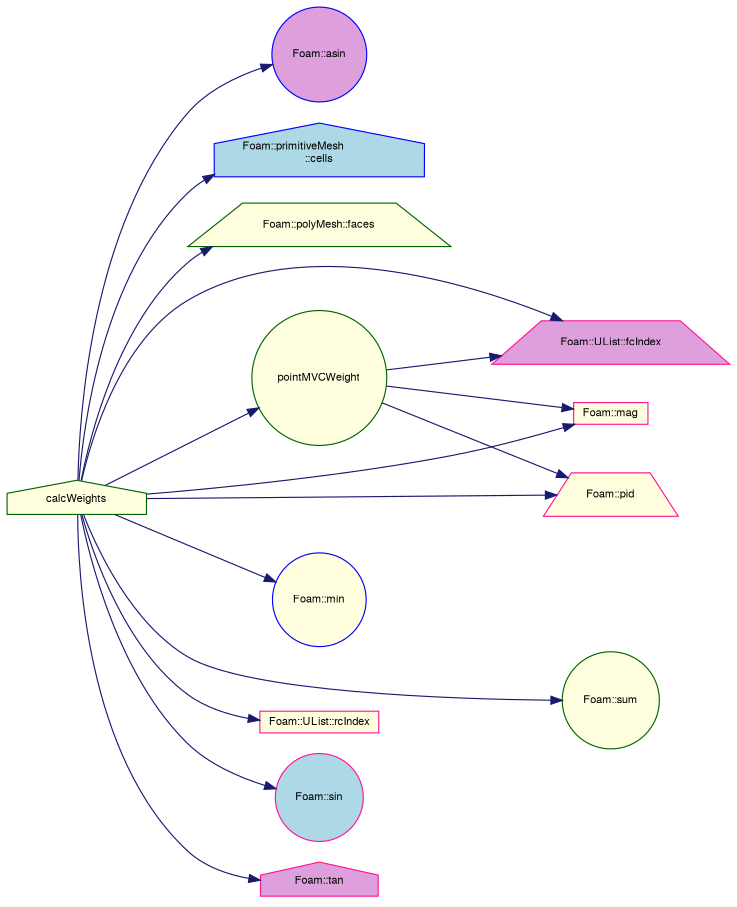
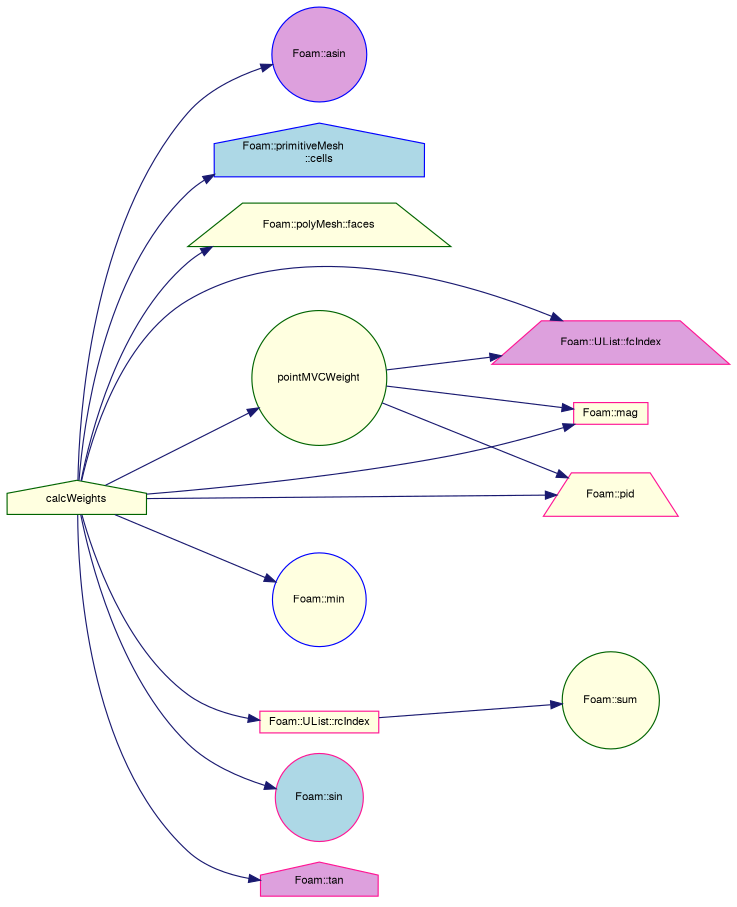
(278, 682) -> (465, 711)
